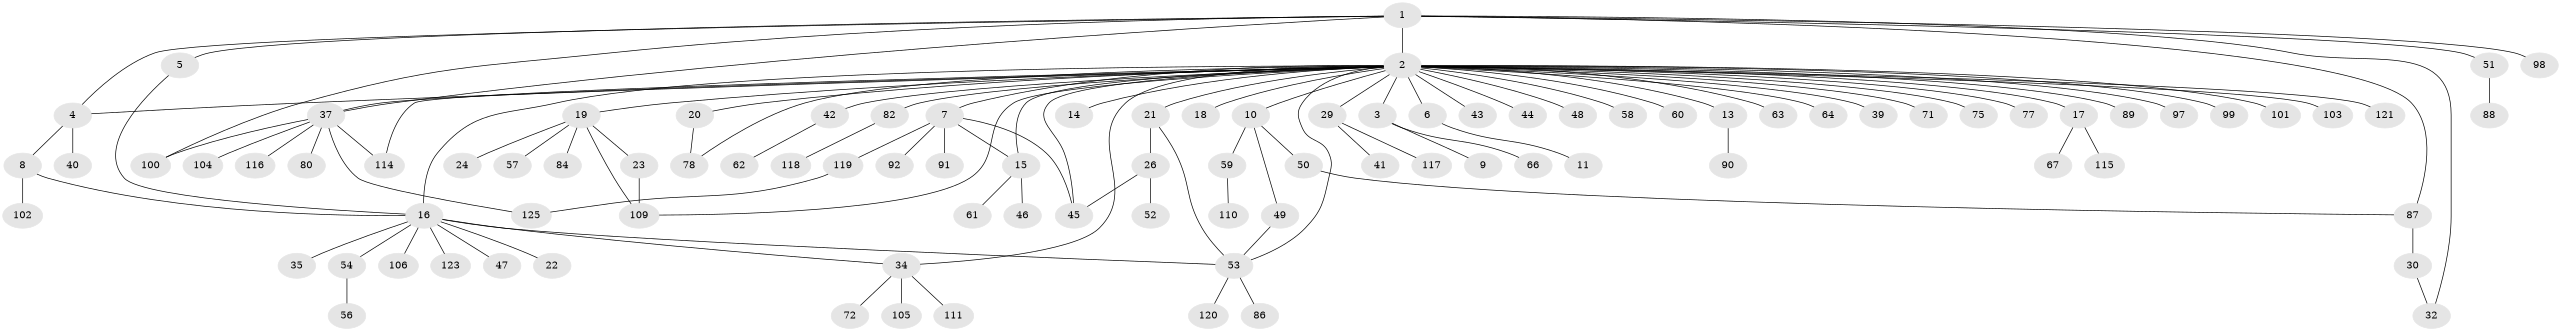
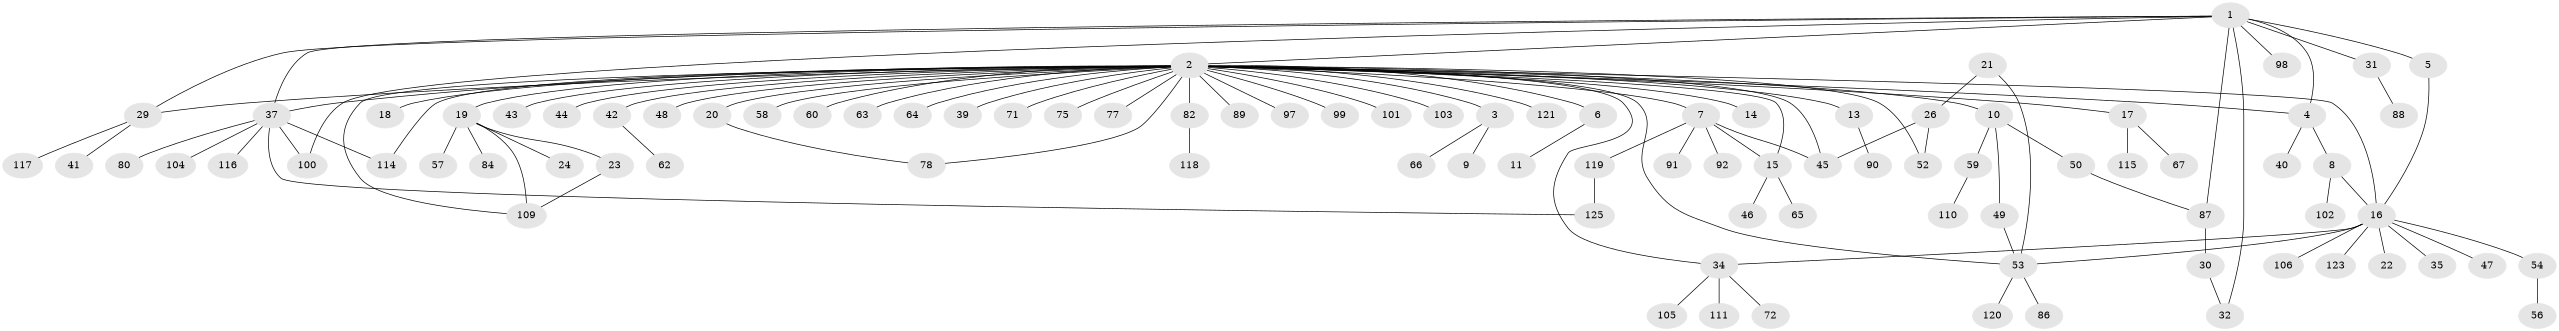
none -> (1178, 27)
(2489, 65) -> (2372, 65)
(1273, 81) -> (1577, 73)
(972, 216) -> (1798, 216)
